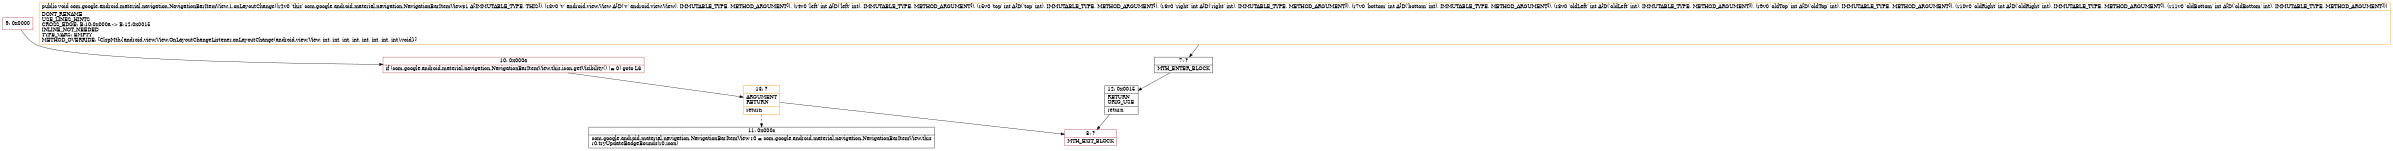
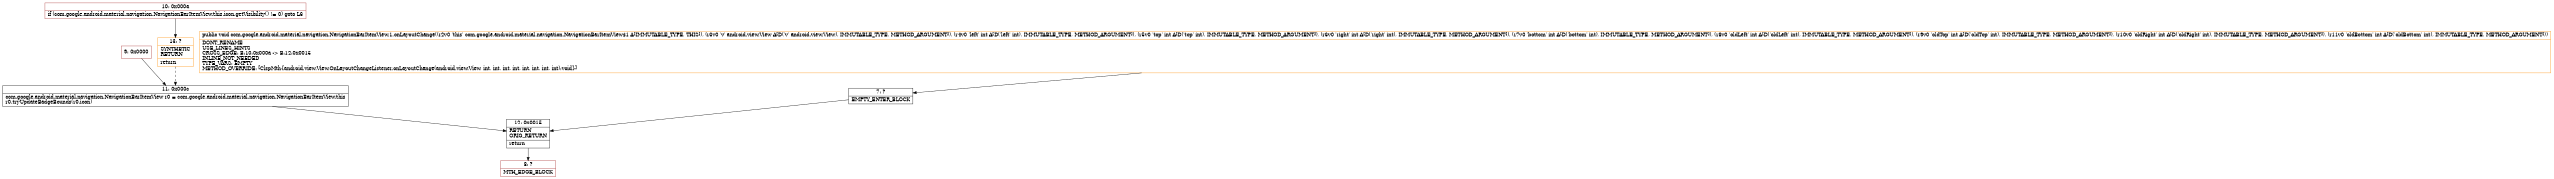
(197, 60) -> (152, 71)
(1184, 69) -> (881, 100)
(762, 97) -> (175, 49)
(1121, 102) -> (528, 136)
(920, 118) -> none
none -> (388, 119)
(1091, 141) -> (528, 172)
